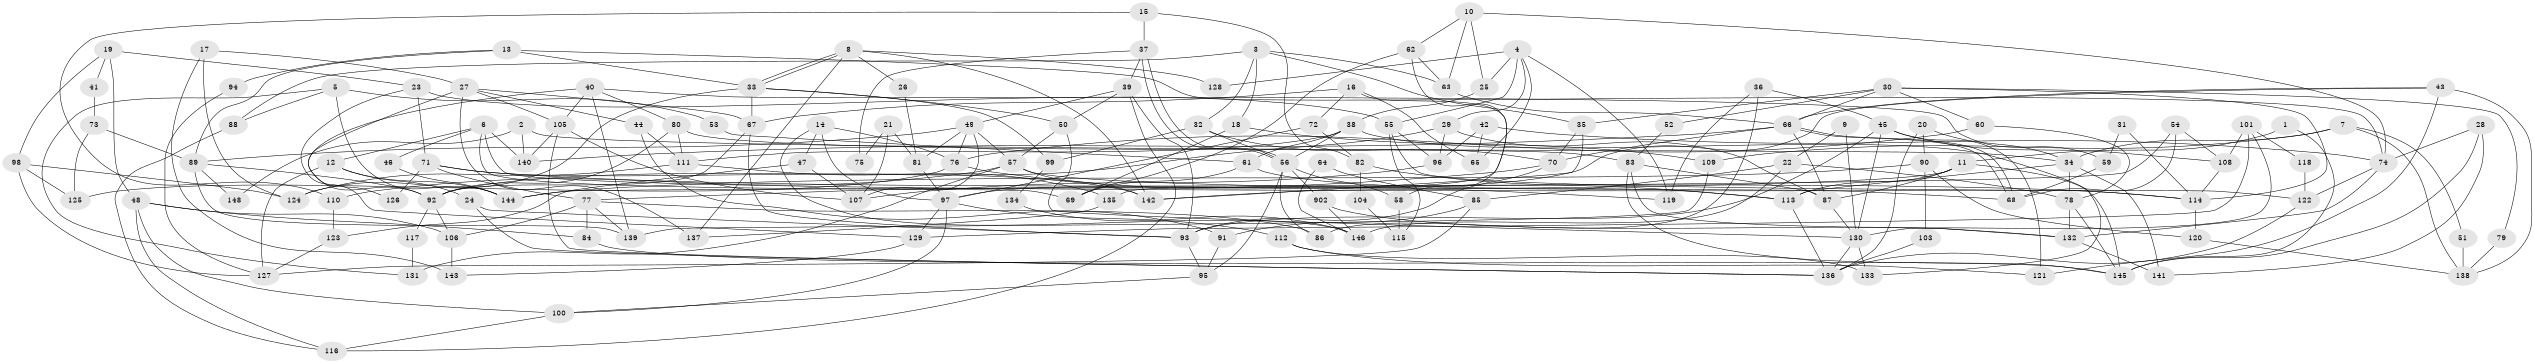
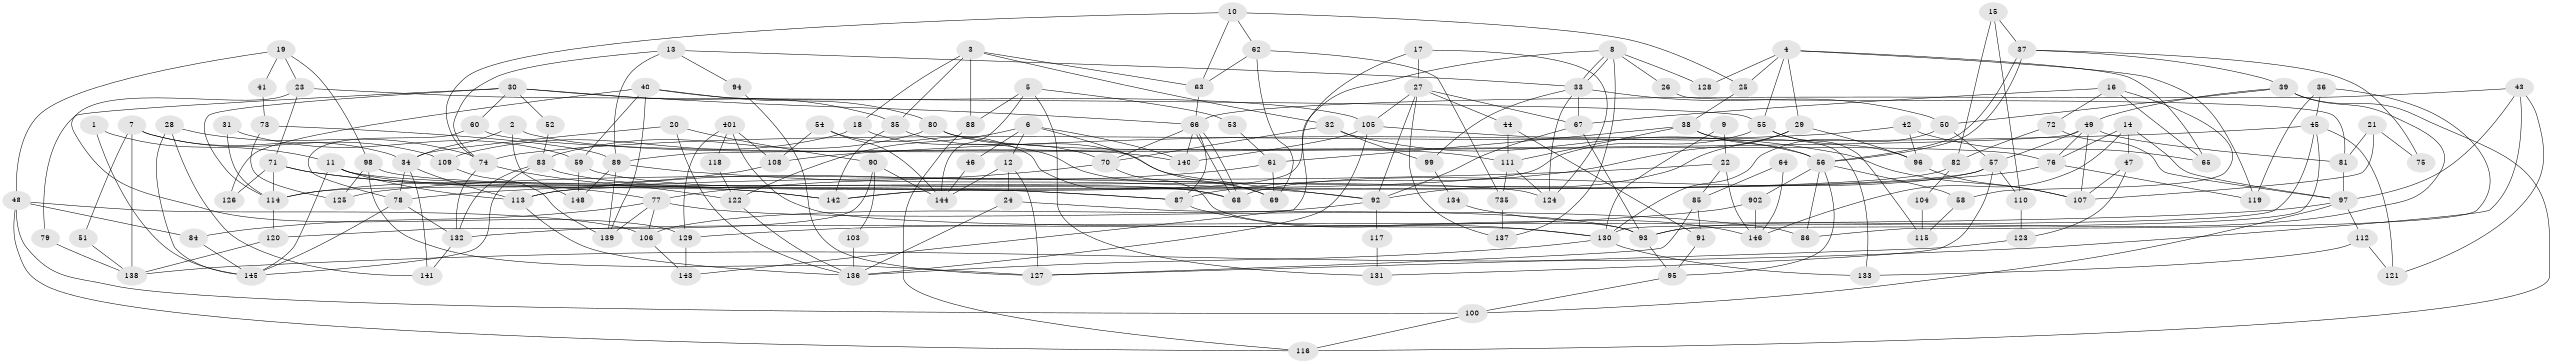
(2247, 125) -> (730, 125)
none -> (579, 182)
(1110, 201) -> (1502, 201)
